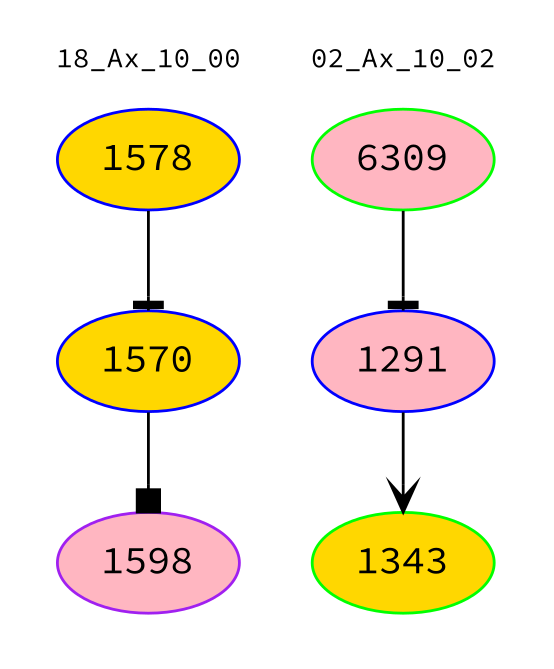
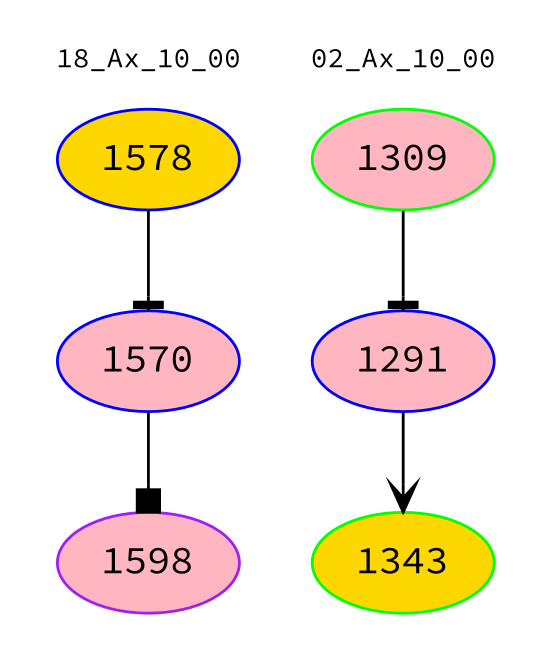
(405, 60) -> (405, 60)
(403, 160) -> (403, 160)
(148, 361) -> (148, 361)
